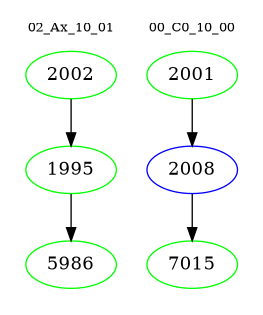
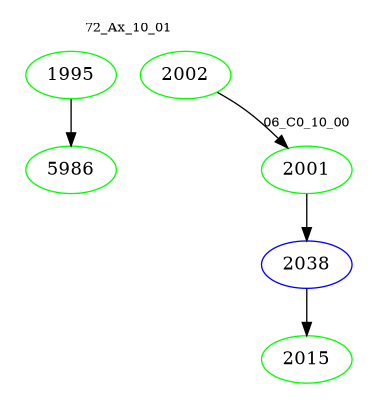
(71, 28) -> (128, 28)
(192, 28) -> (307, 123)
(71, 116) -> (260, 121)
(192, 170) -> (307, 265)
(192, 265) -> (307, 359)
